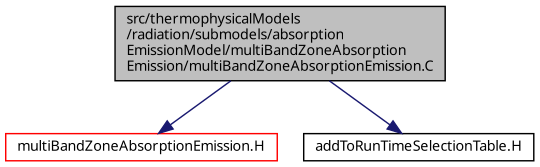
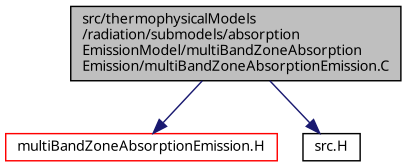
(419, 147) -> (332, 147)
